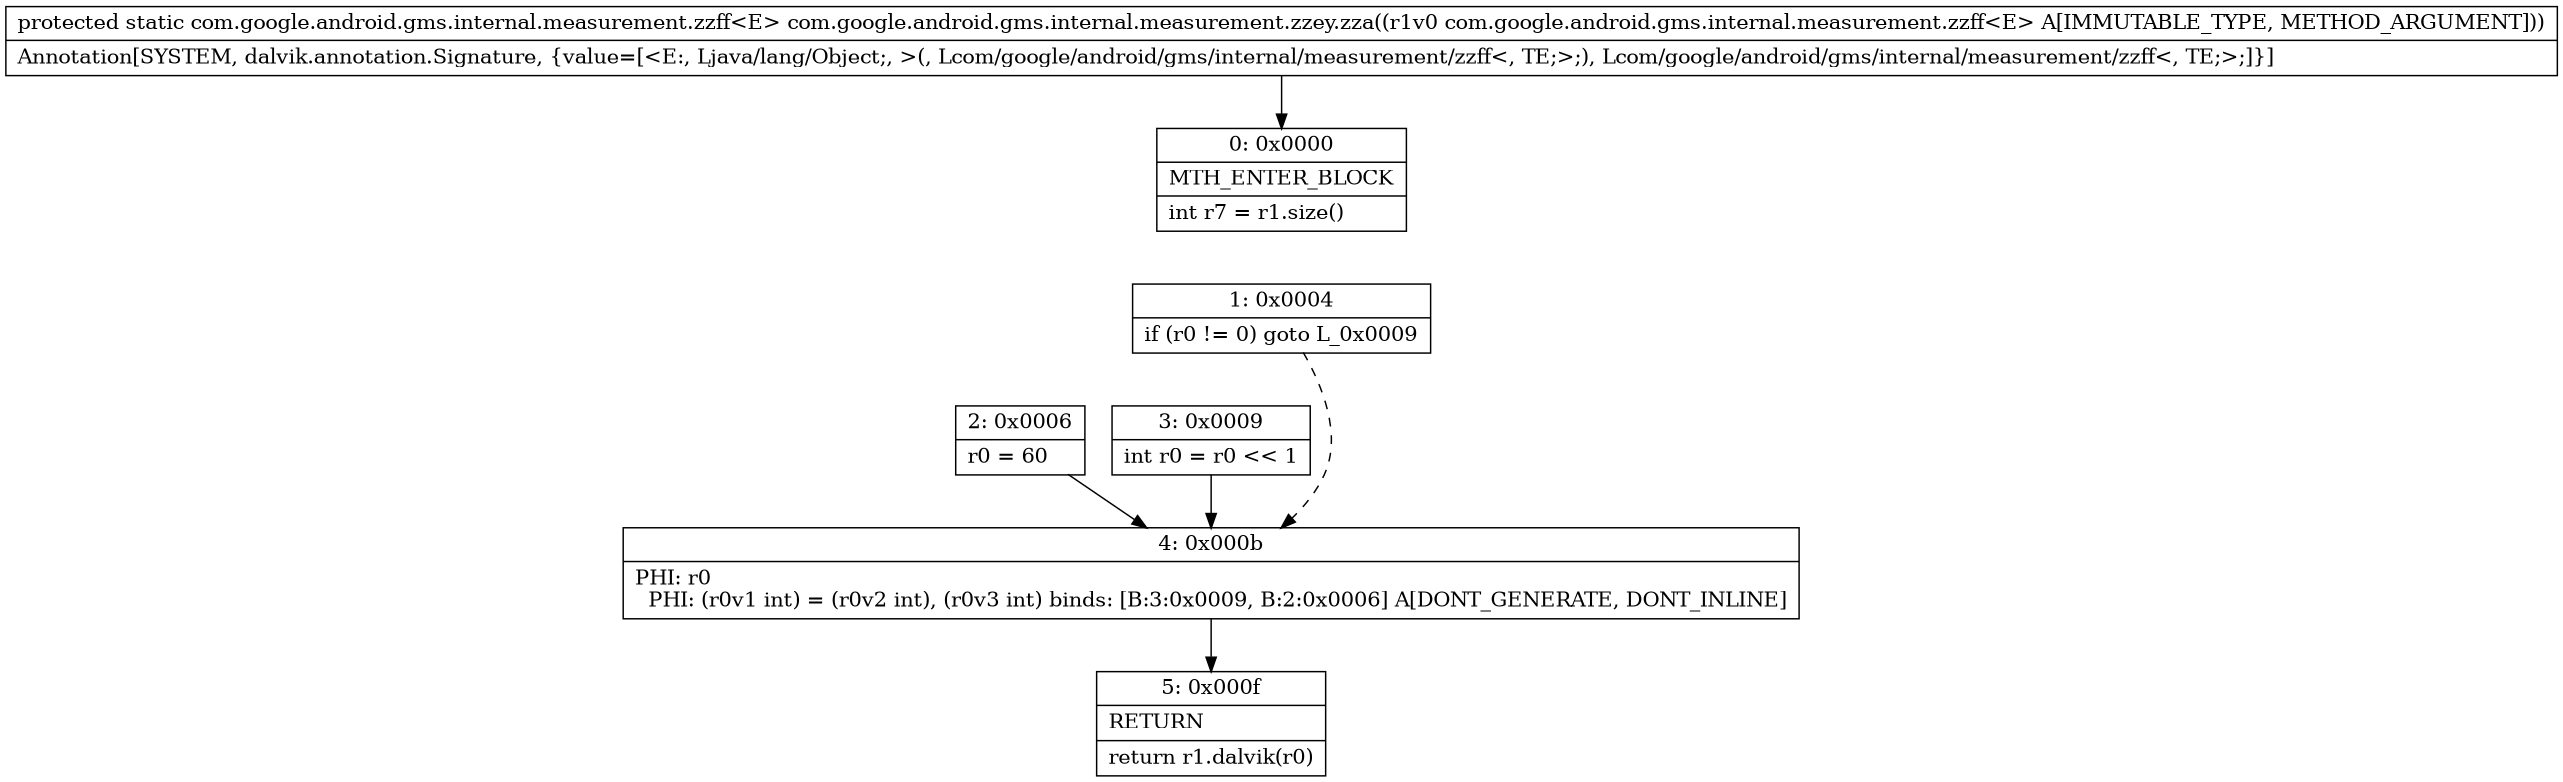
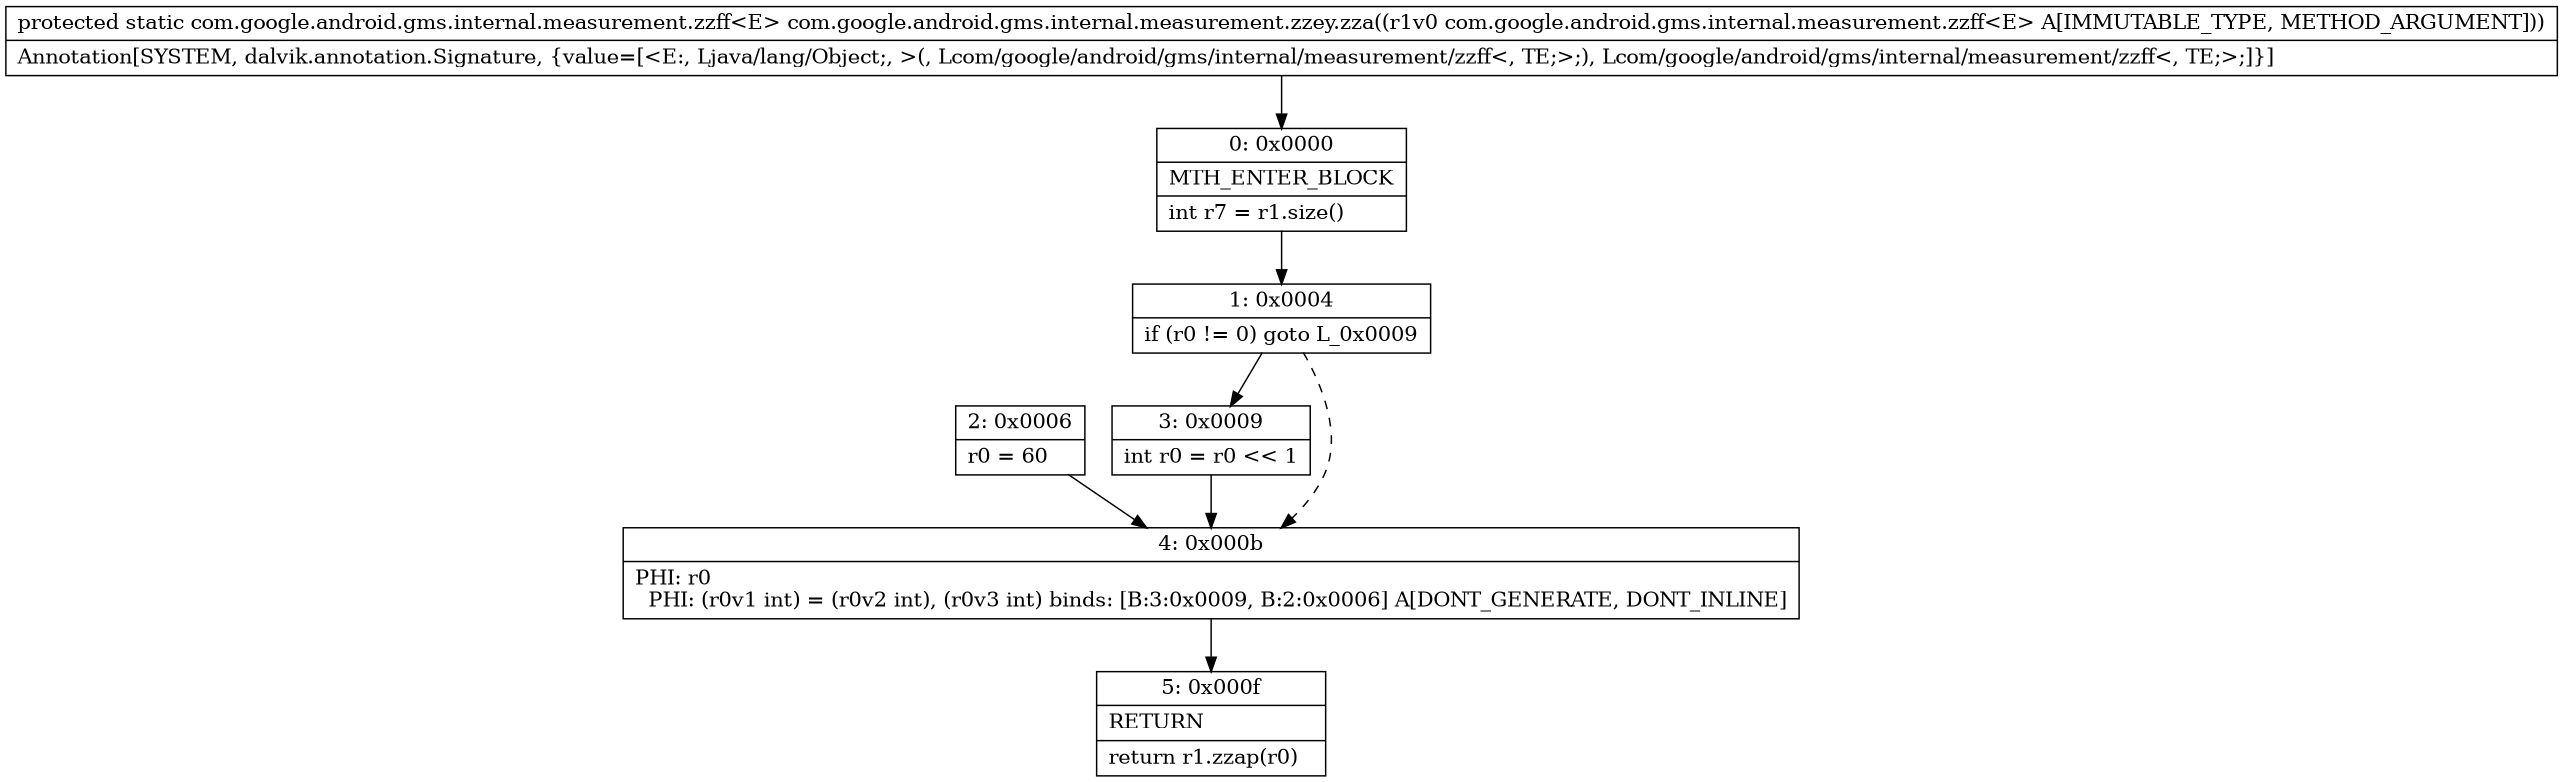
none -> (1282, 250)
none -> (1250, 373)
(1211, 758) -> (1204, 758)
